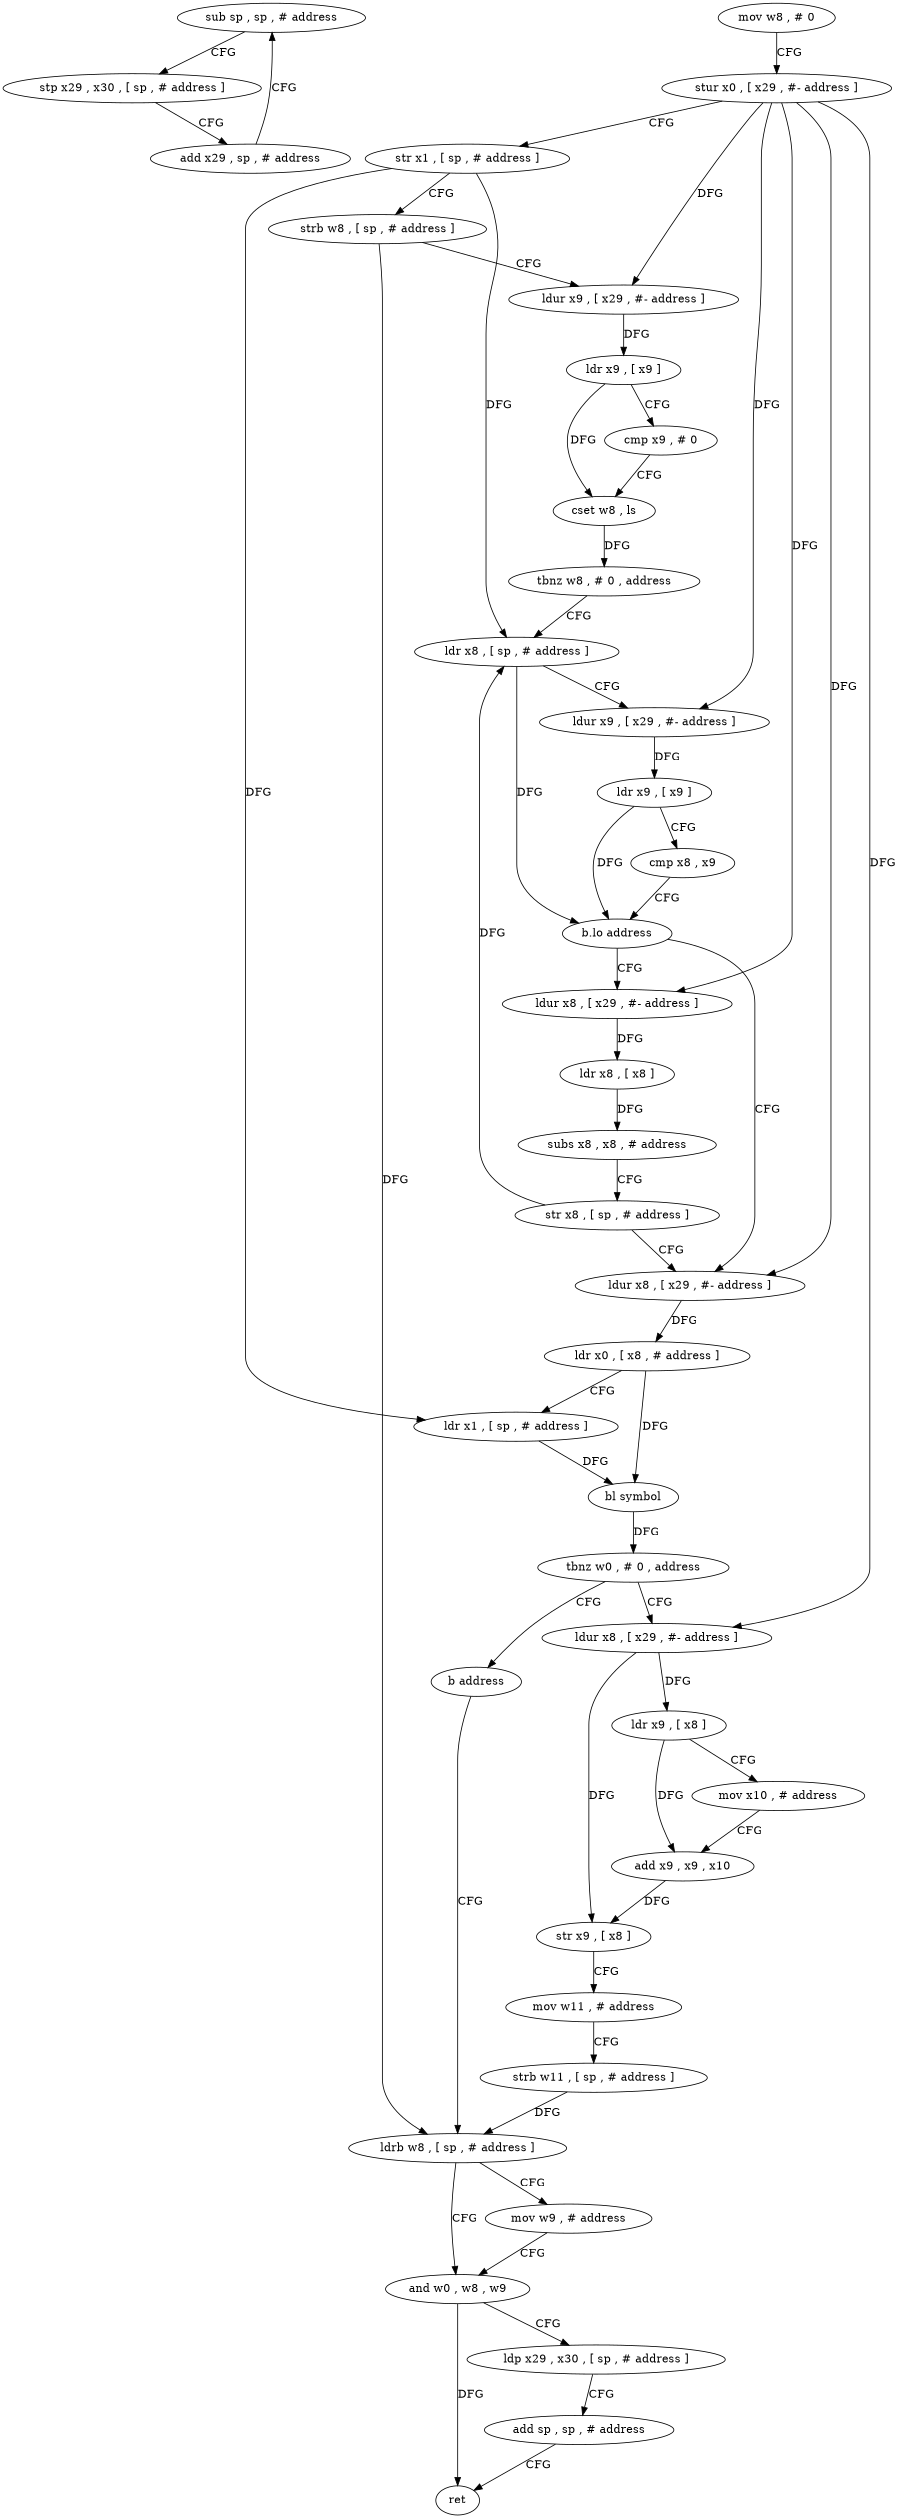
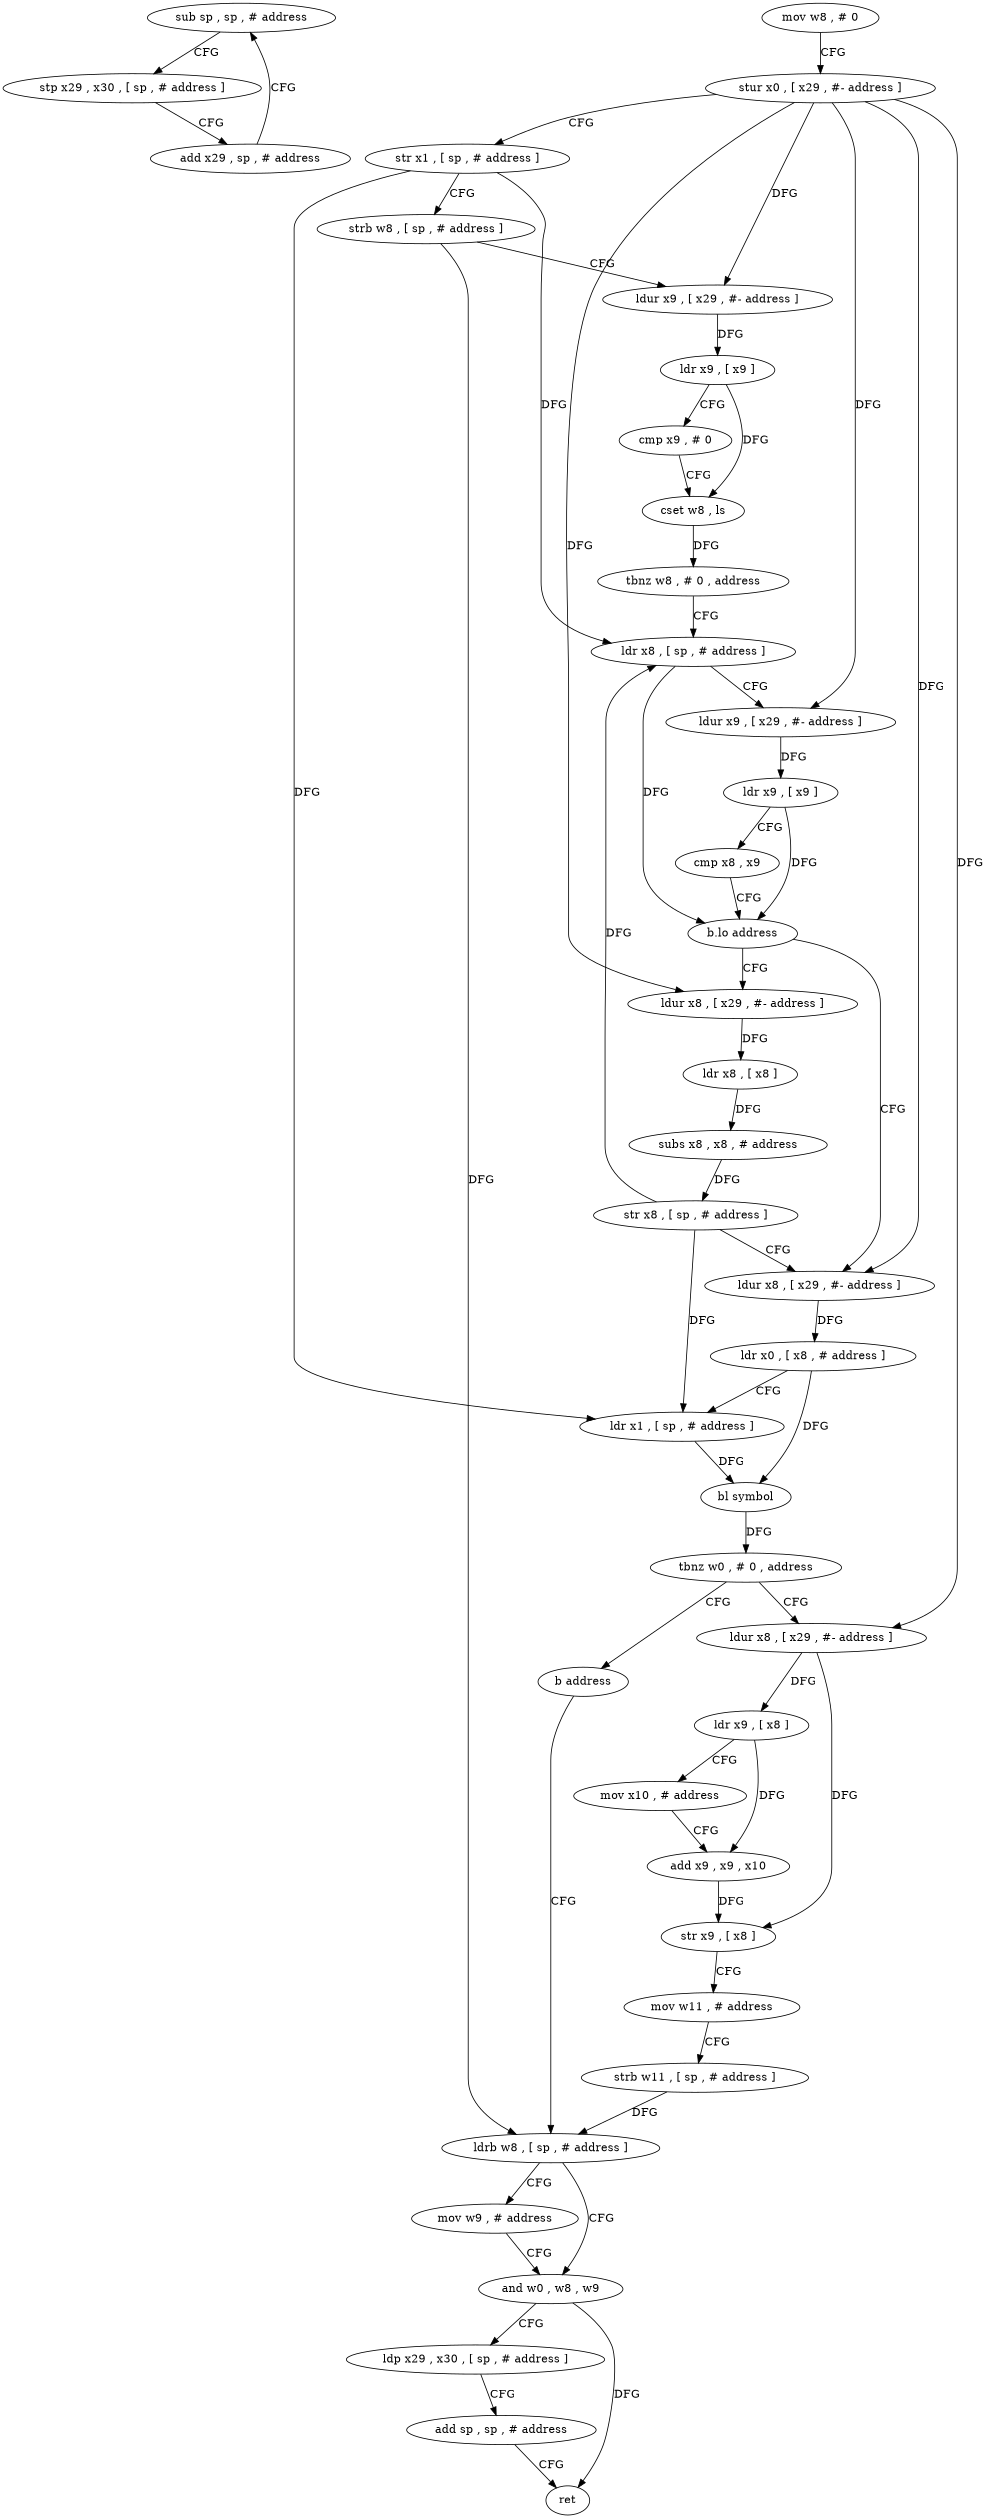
(630, 1180) -> (728, 1180)
none -> (689, 1317)
